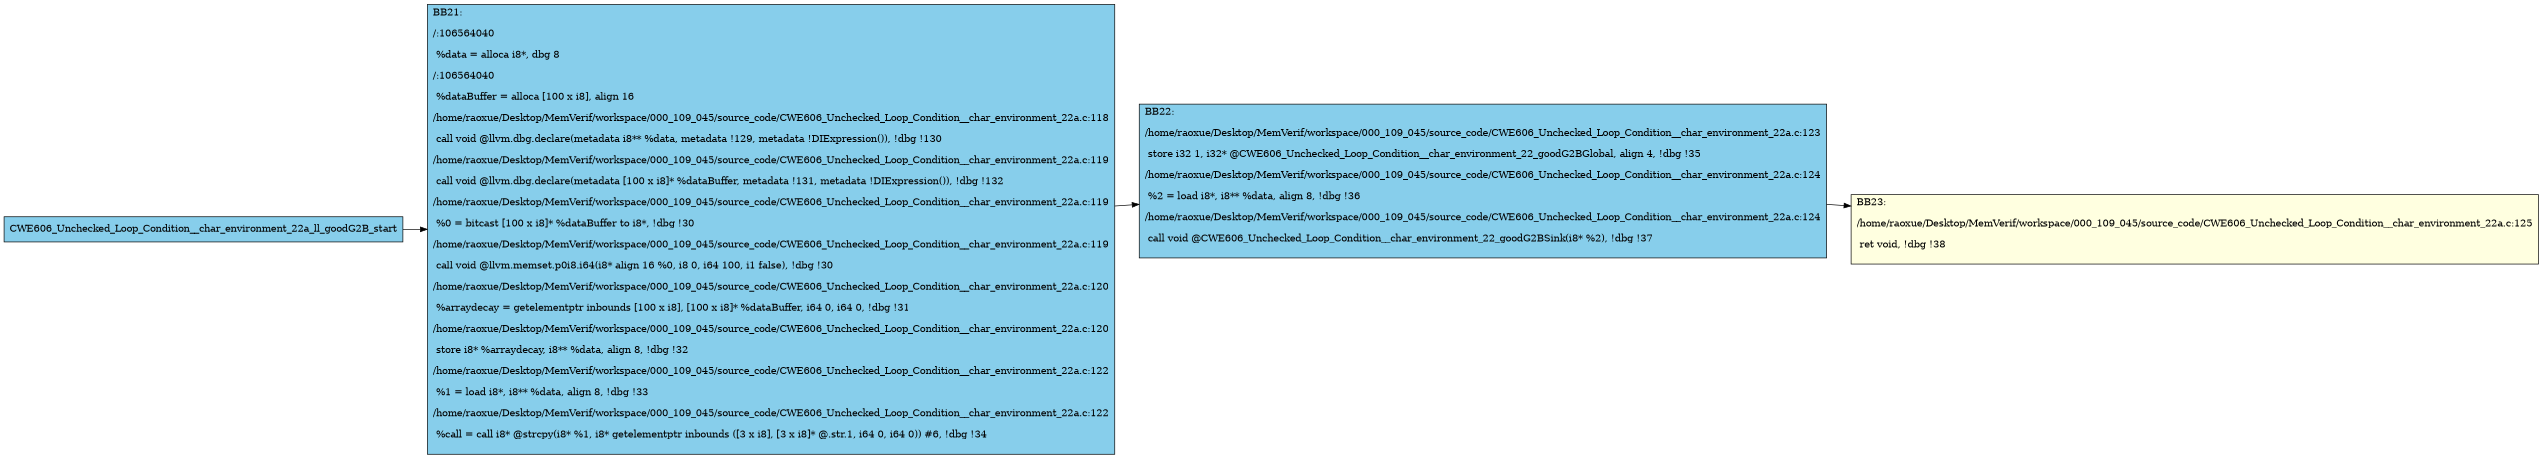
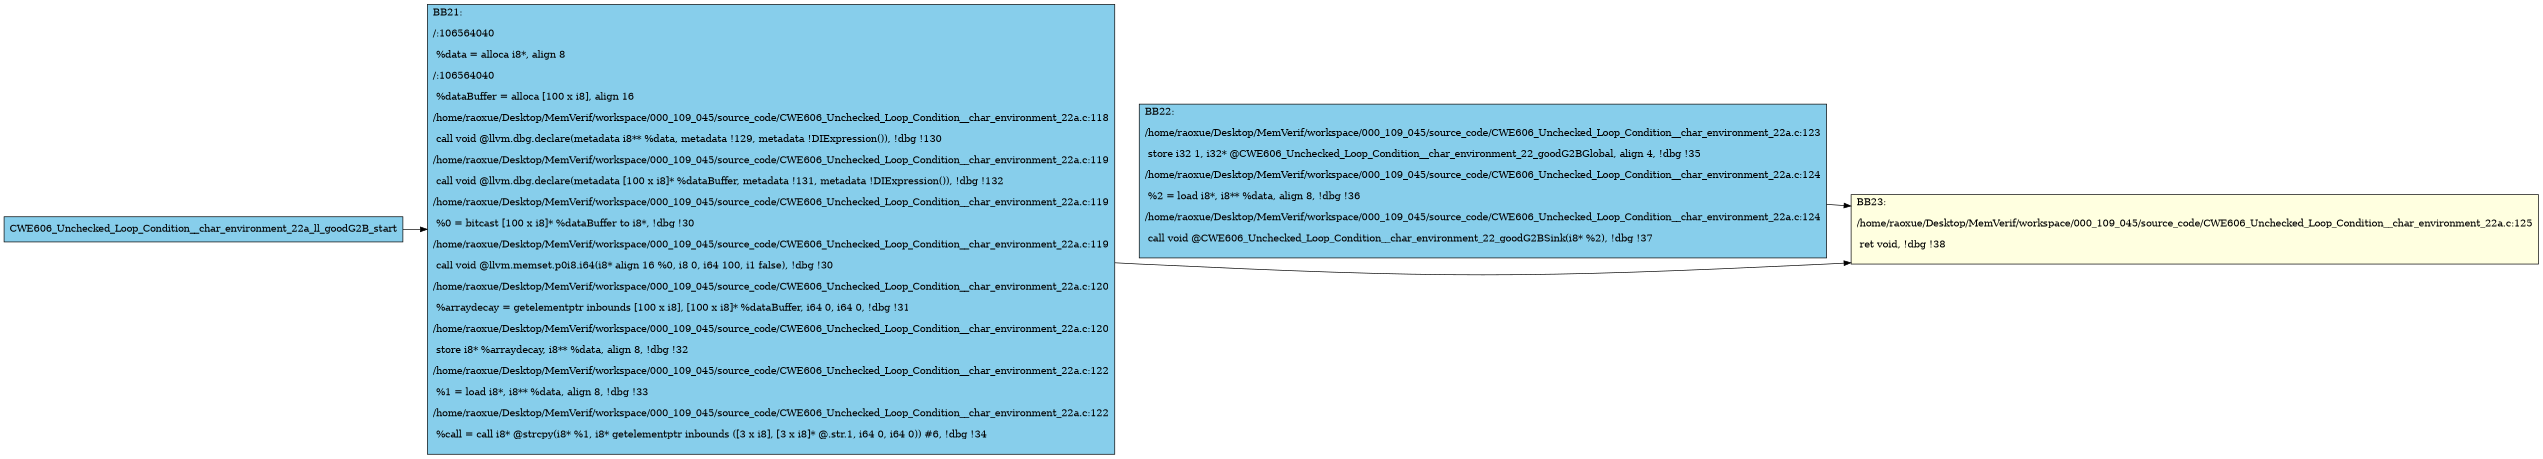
(496, 55) -> (499, 55)
(1123, 205) -> (1480, 275)
